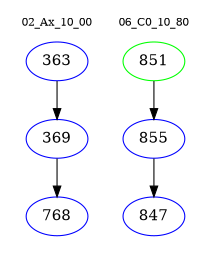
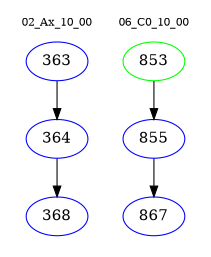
(154, 23) -> (154, 23)
(154, 61) -> (154, 61)
(57, 139) -> (57, 139)
(57, 216) -> (57, 216)
(154, 216) -> (154, 216)
